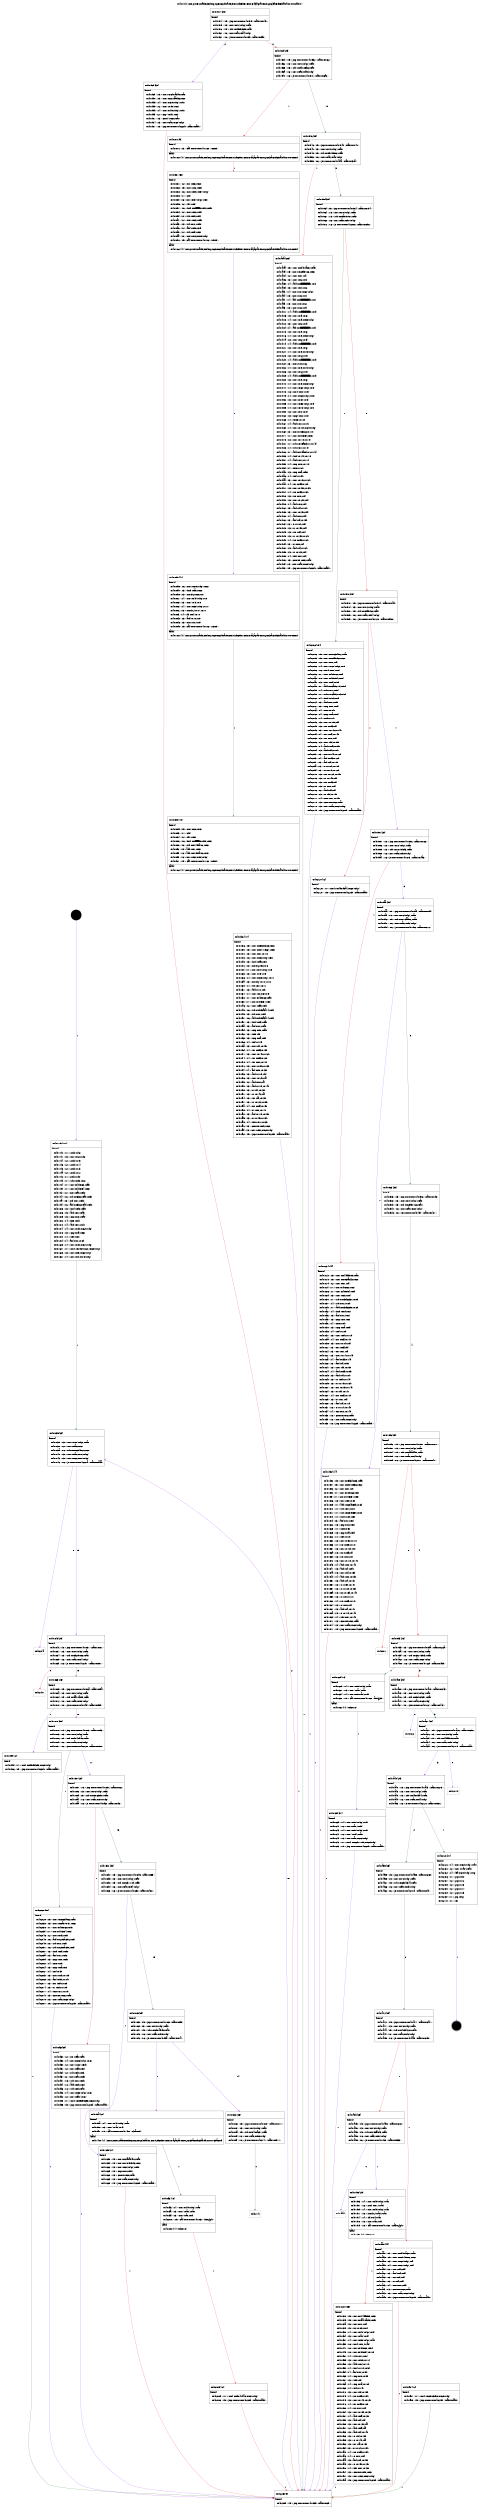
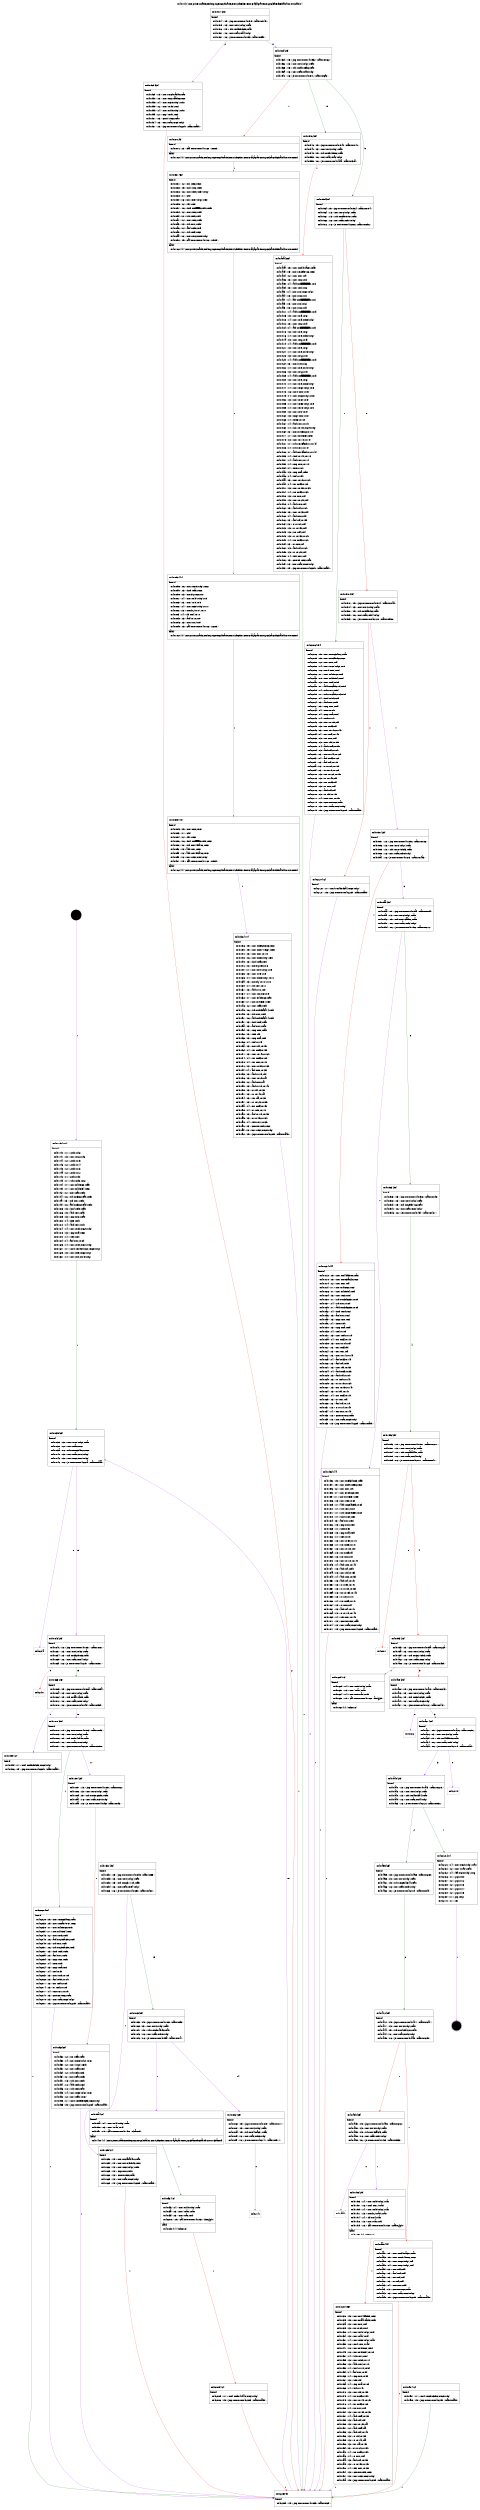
(271, 44) -> (271, 44)
(337, 180) -> (361, 132)
none -> (242, 903)
(357, 1830) -> none
(111, 1834) -> none
